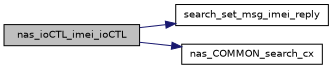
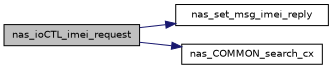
(252, 15) -> (252, 15)
(72, 35) -> (72, 35)
